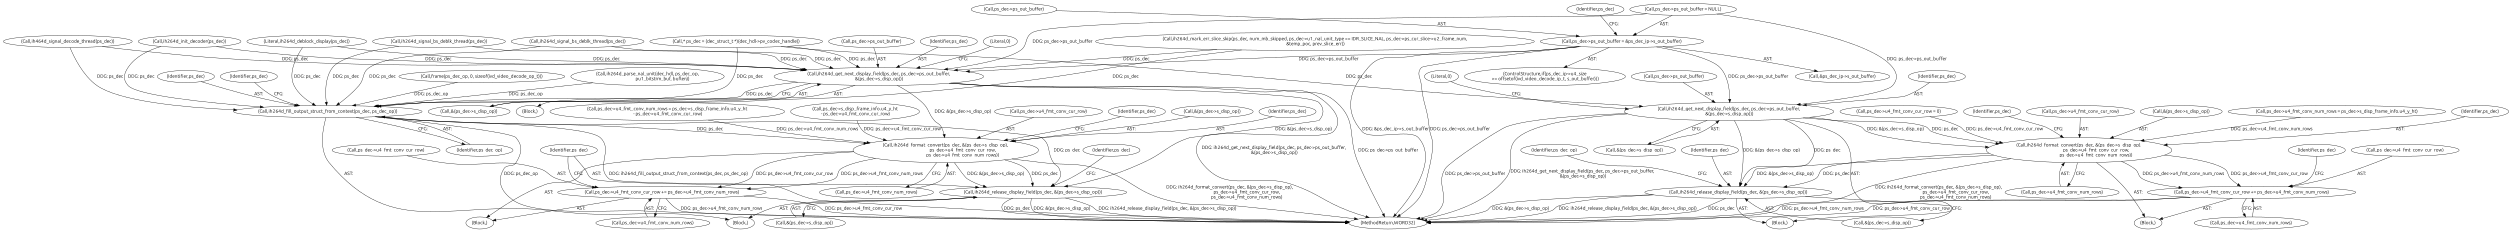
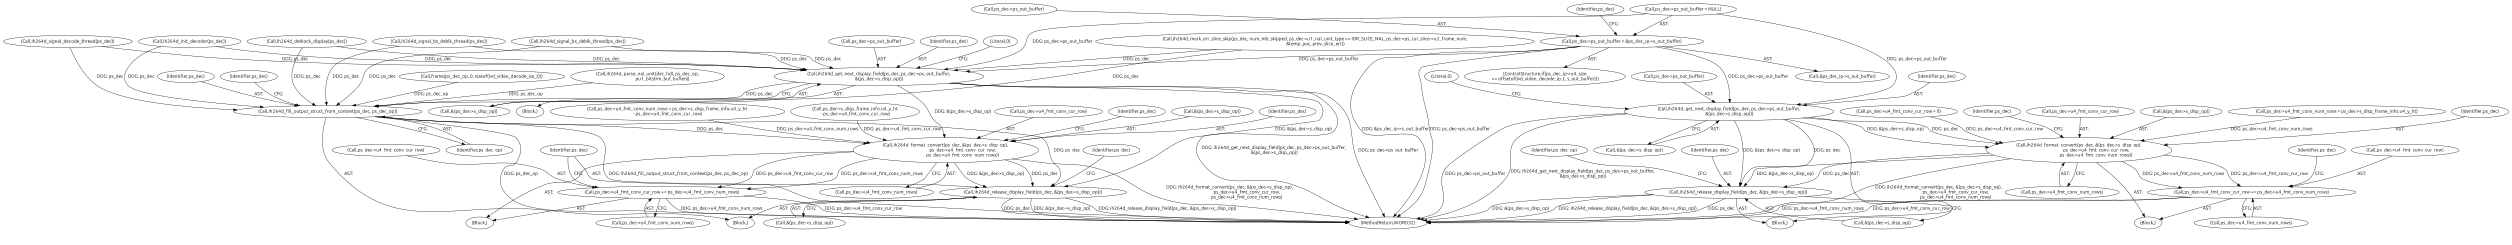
(68, 41) -> (68, 41)
(307, 41) -> (307, 41)
(736, 41) -> none
